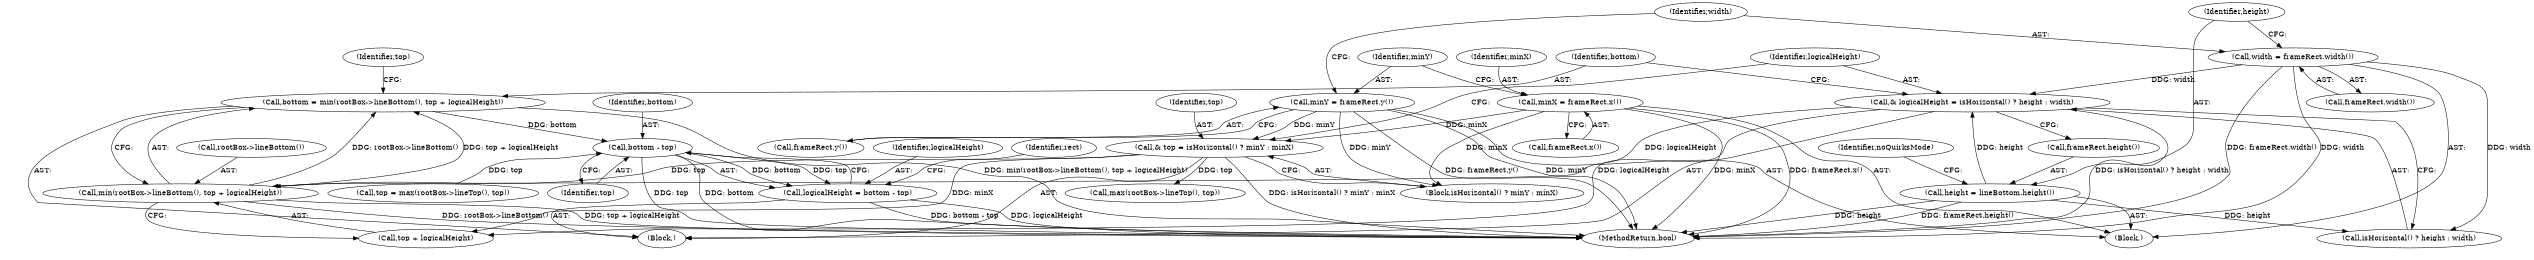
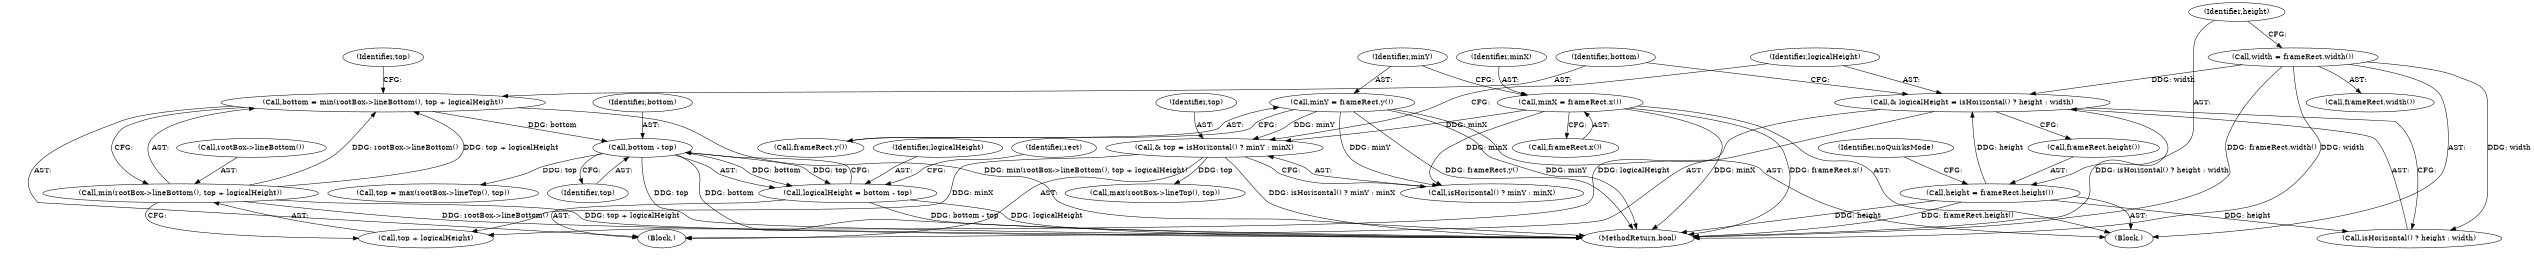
(1701, 12) -> none
(2319, 85) -> none
(524, 159) -> (544, 166)
(710, 163) -> none
(1072, 181) -> none
(1492, 193) -> (1492, 193)
(1990, 193) -> (1990, 193)
